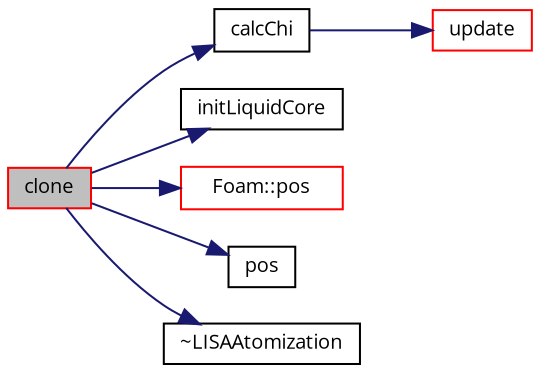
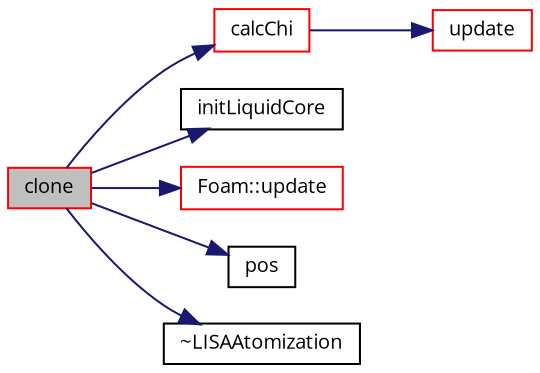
(262, 30) -> (262, 30)
(262, 188) -> (262, 188)
